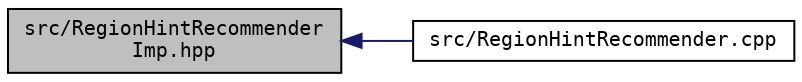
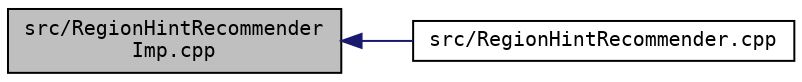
(175, 41) -> (175, 41)
